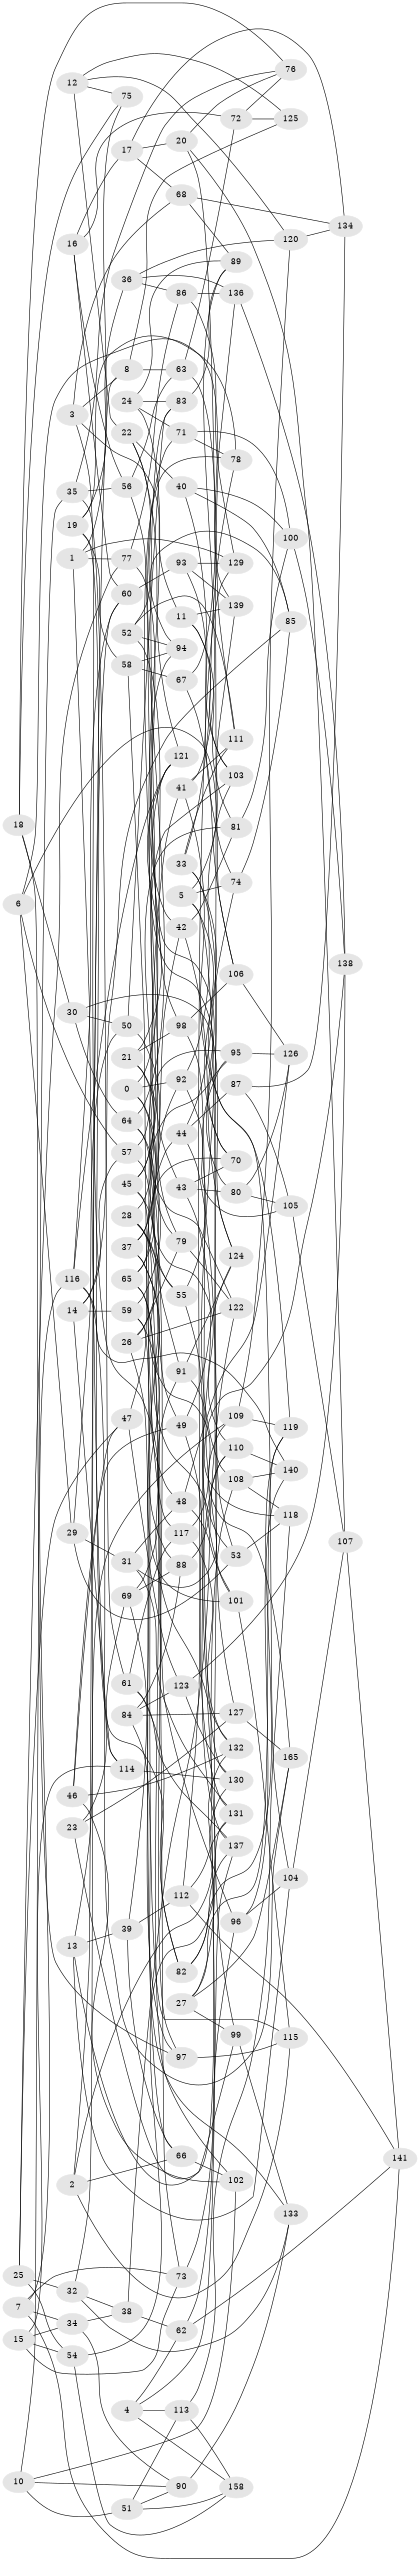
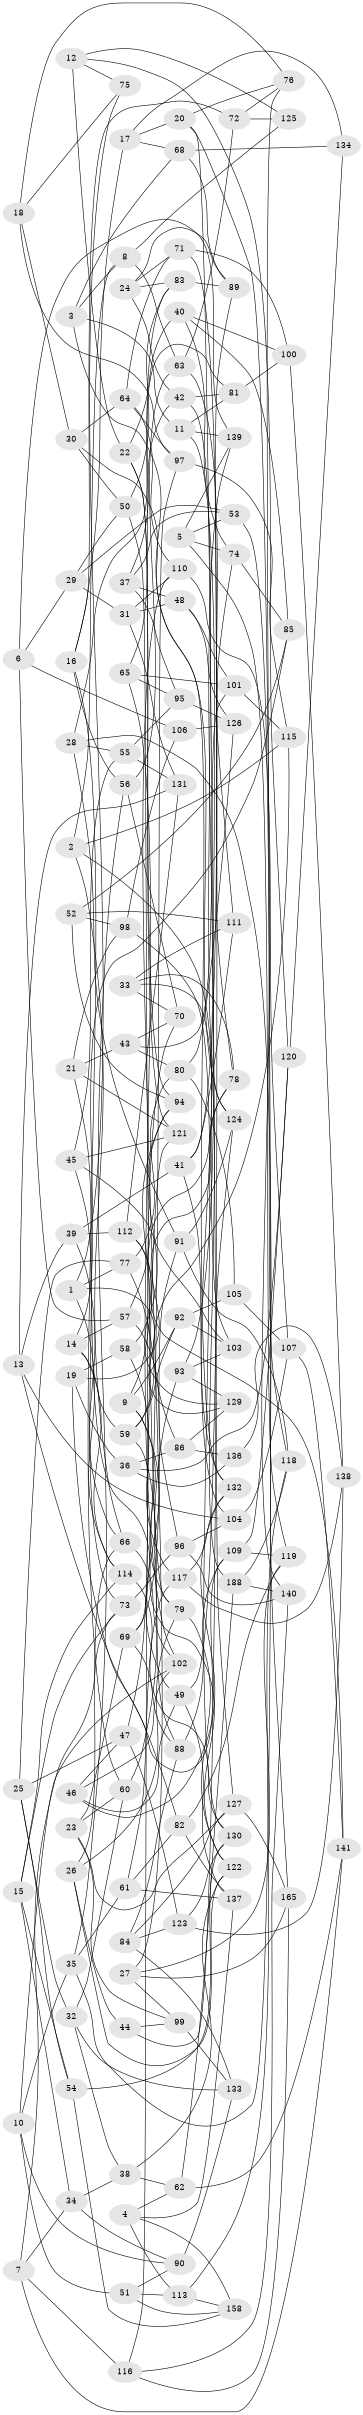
(182, 680) -> none
(86, 1085) -> (104, 1805)
(236, 1085) -> none
(127, 1090) -> (125, 1403)
(236, 1480) -> (234, 1583)
